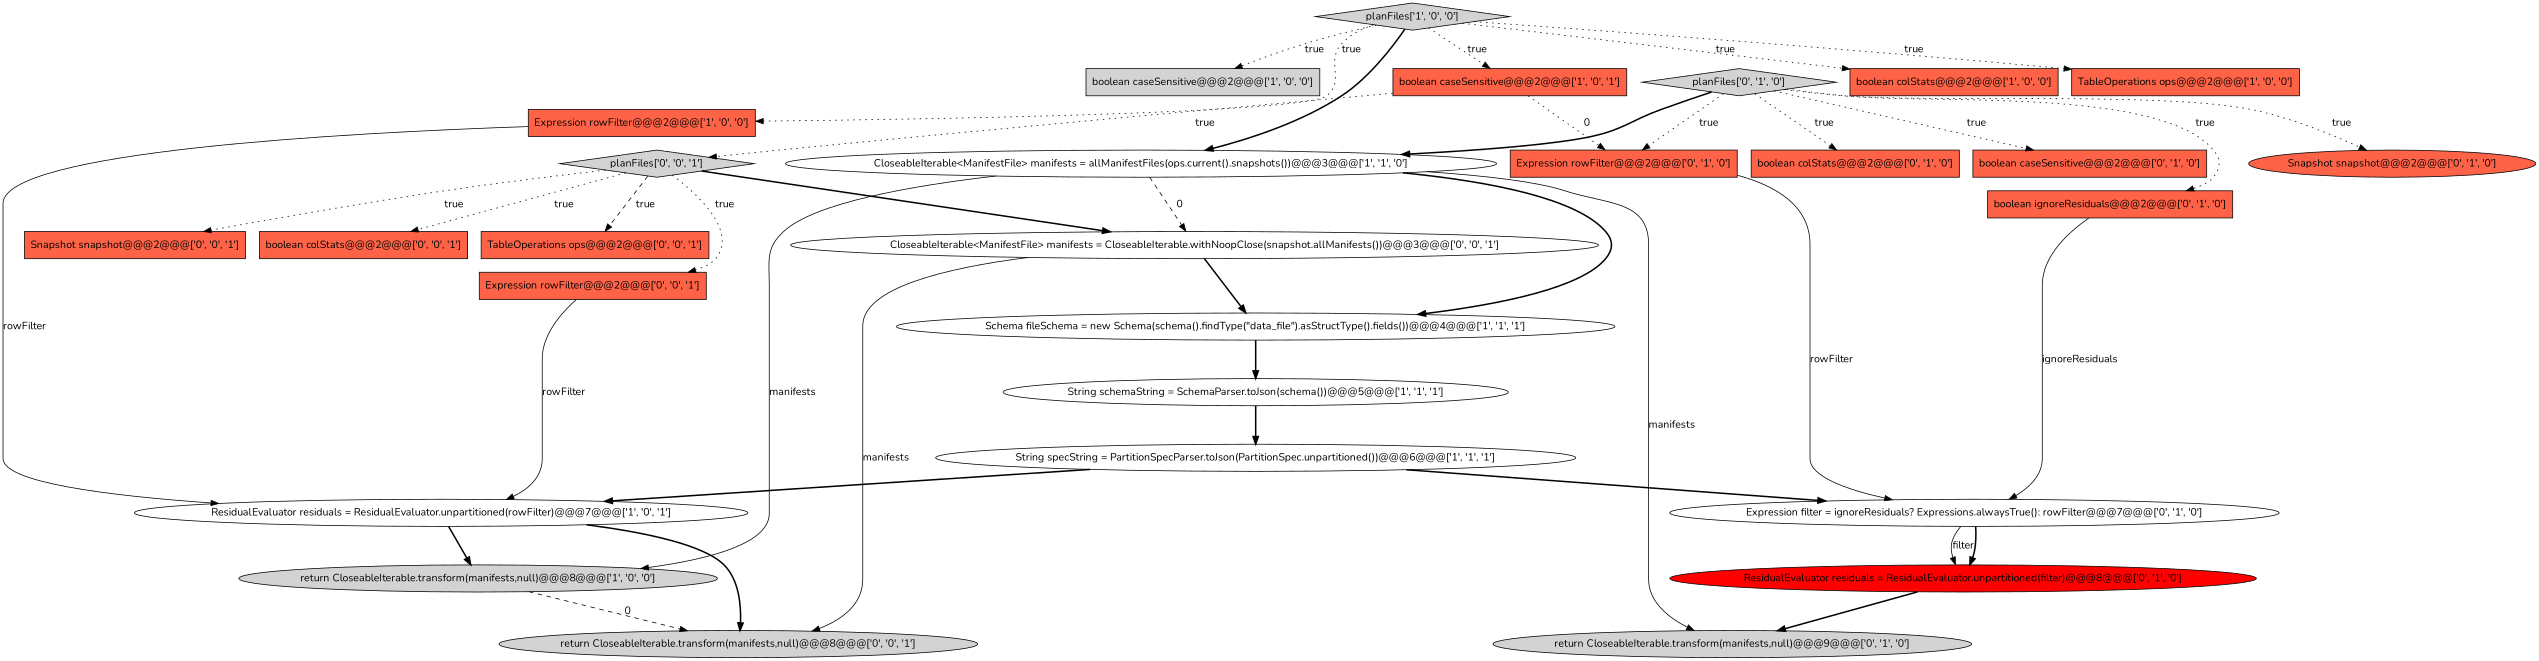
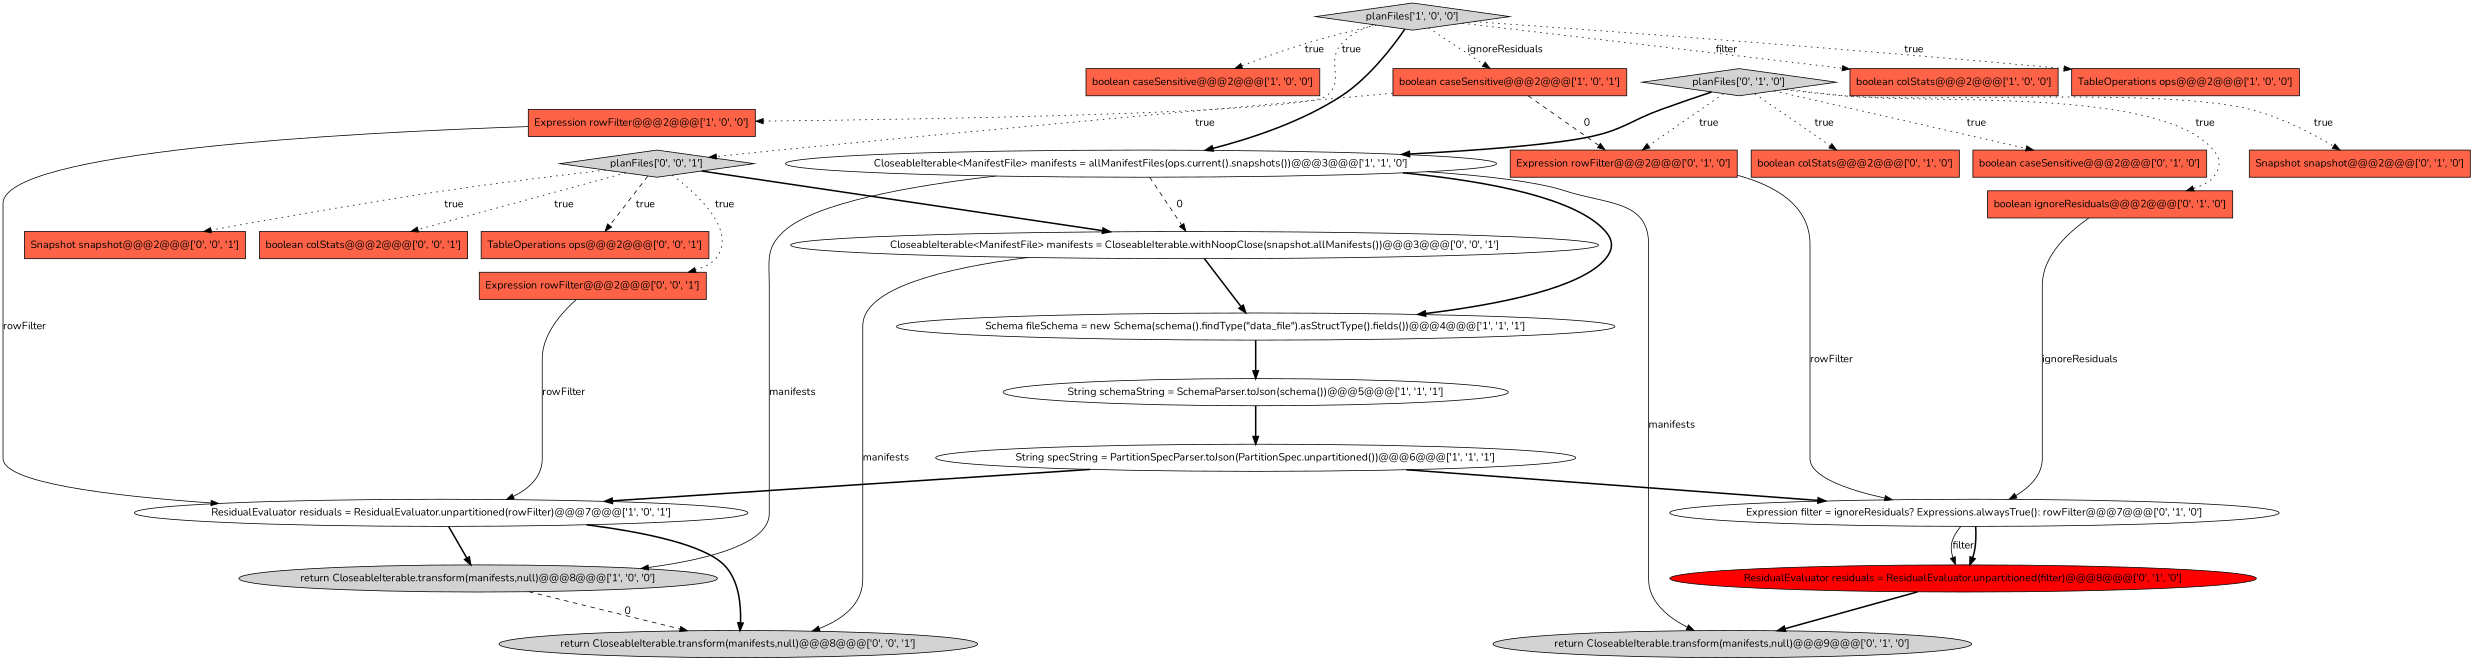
(1477, 49) -> (1505, 49)
(1726, 49) -> (1727, 49)
(1203, 82) -> (1203, 82)
(1563, 121) -> (1563, 121)
(2392, 164) -> (2360, 164)
